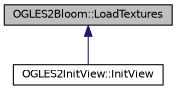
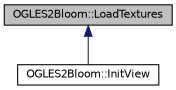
(88, 75) -> (88, 75)
